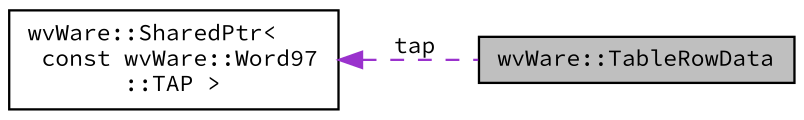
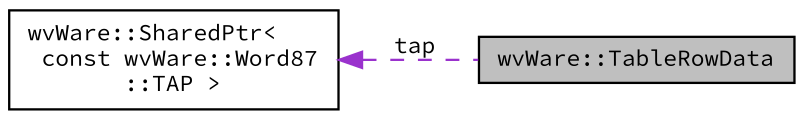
(174, 60) -> (174, 60)
